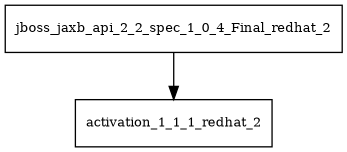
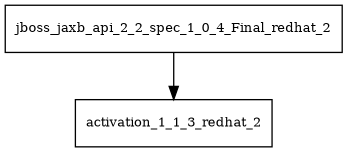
(174, 123) -> (174, 123)
